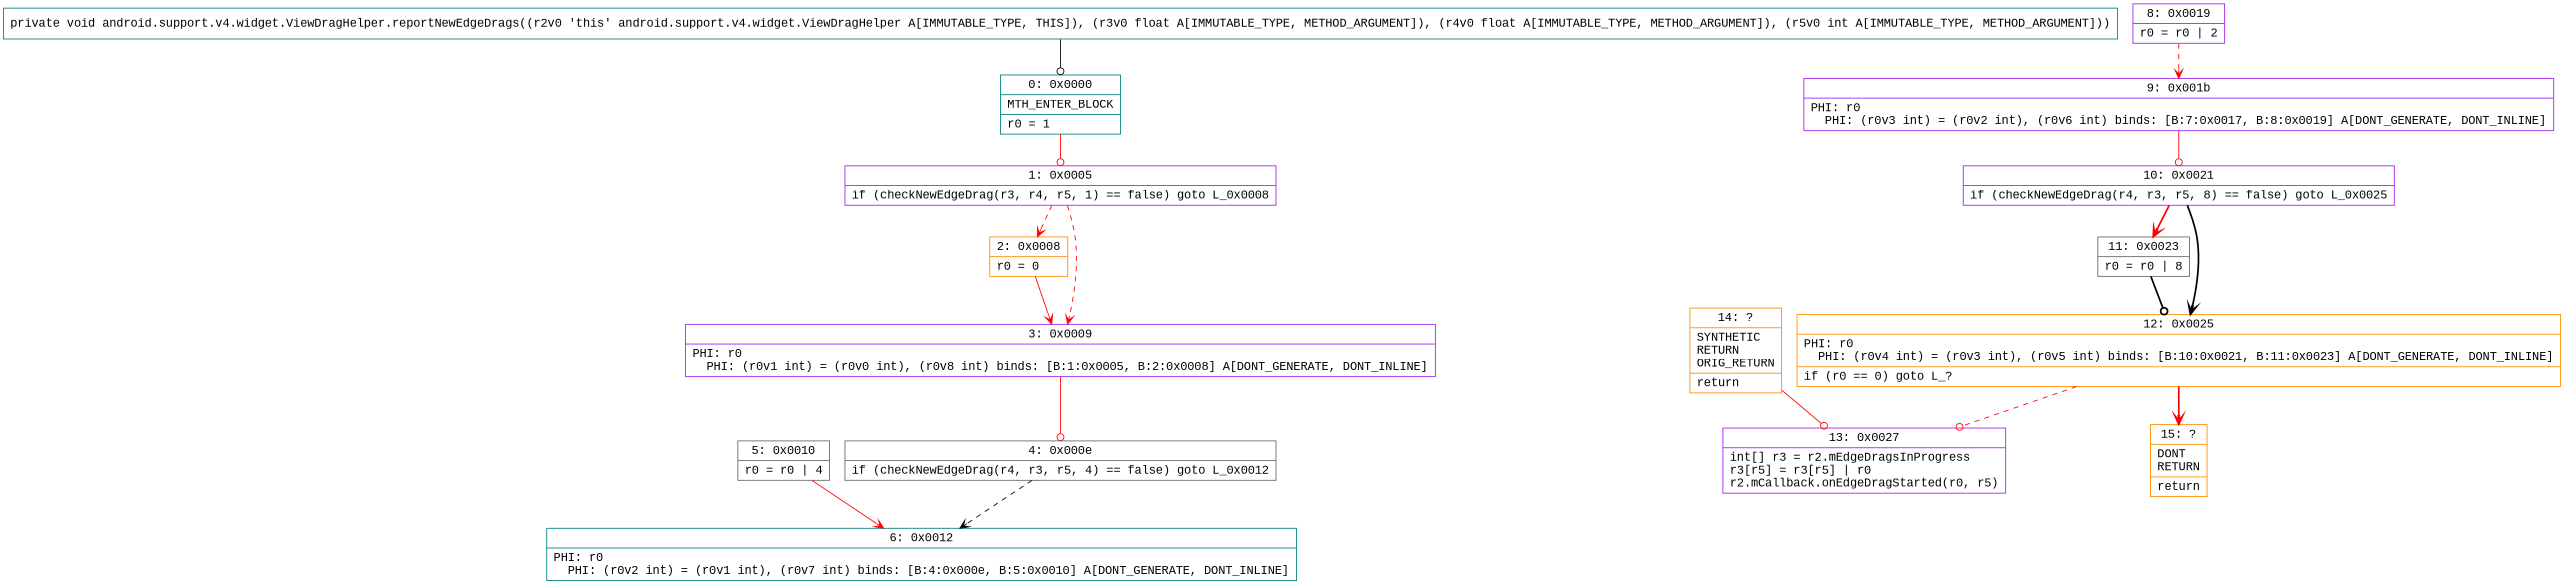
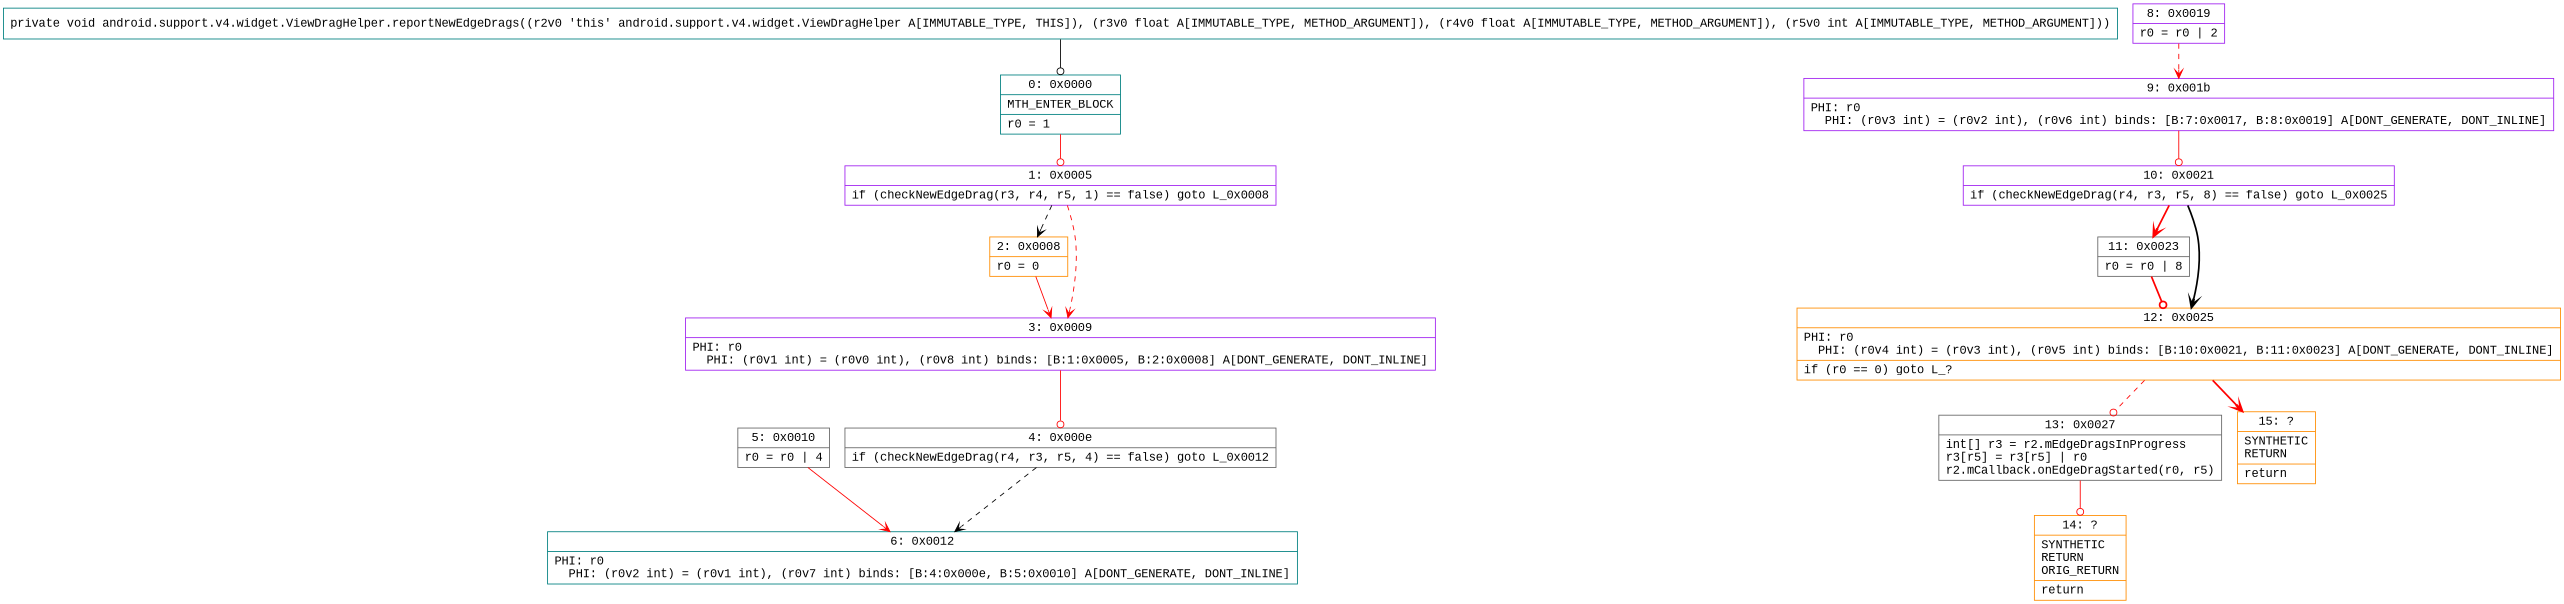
(1046, 217) -> (1046, 217)
(2157, 292) -> (2157, 289)
(1802, 407) -> (2080, 494)
(2172, 454) -> (2276, 441)
(1864, 461) -> (2080, 448)
